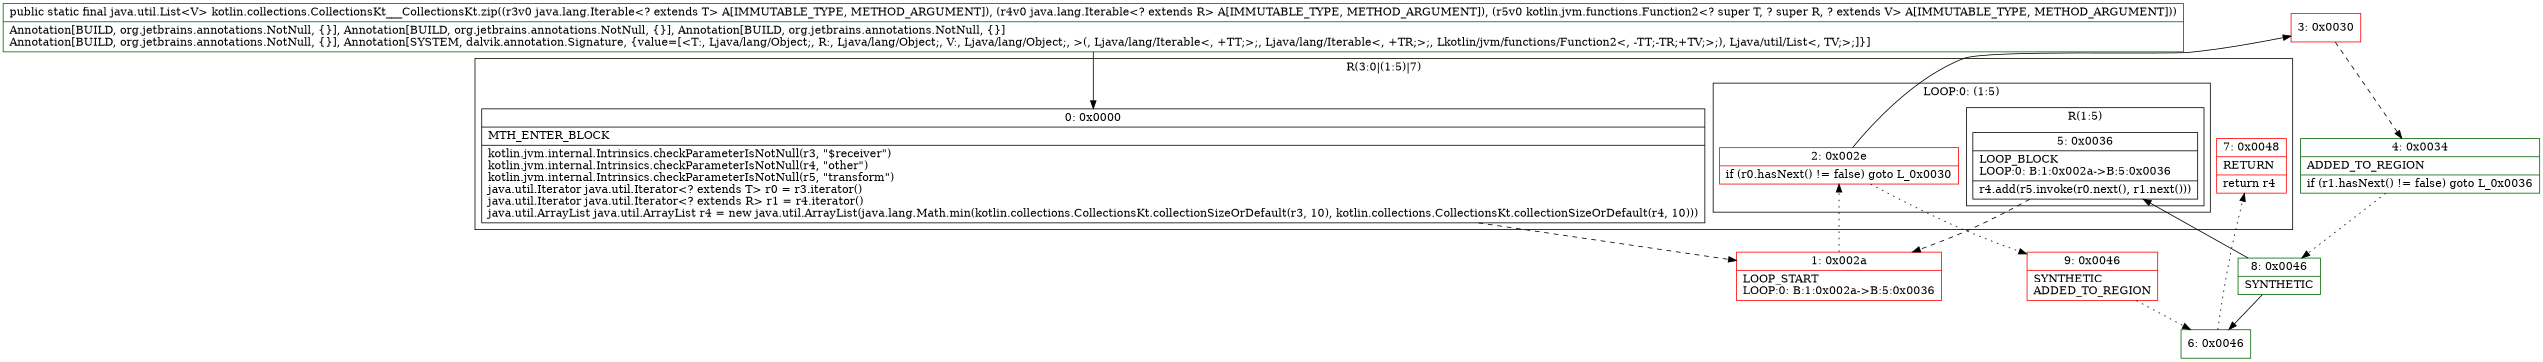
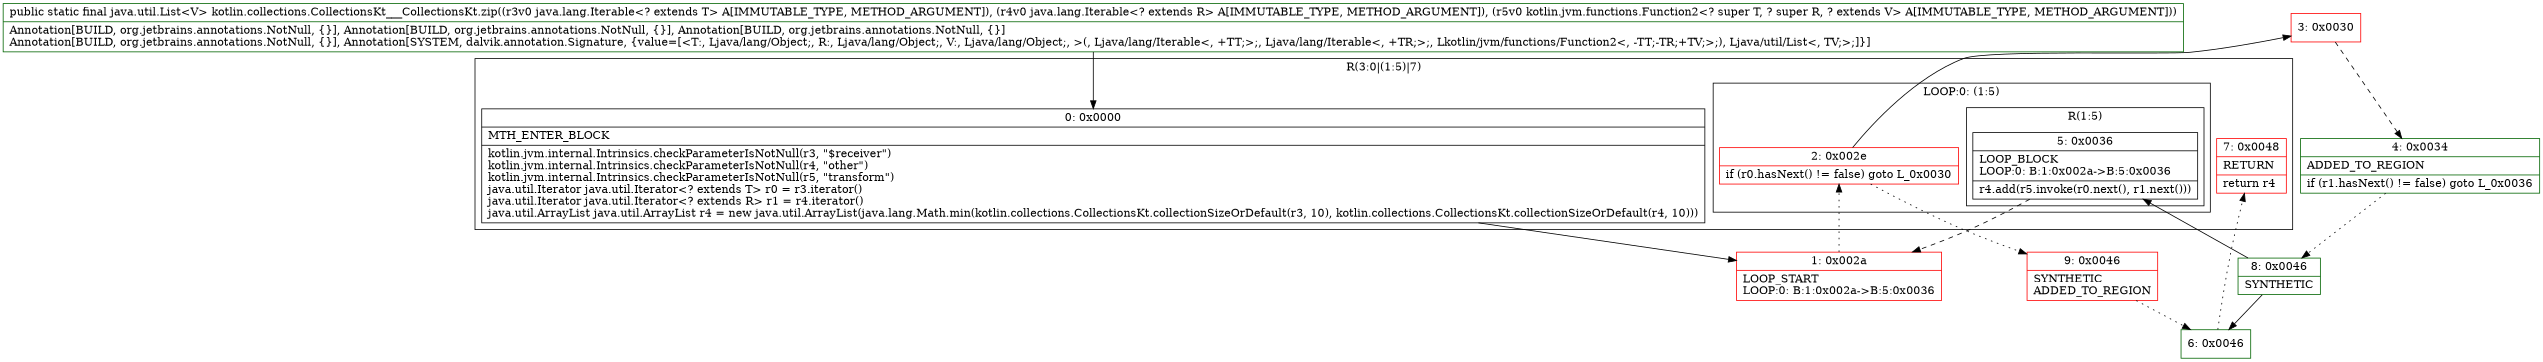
(1603, 241) -> (1603, 241)
